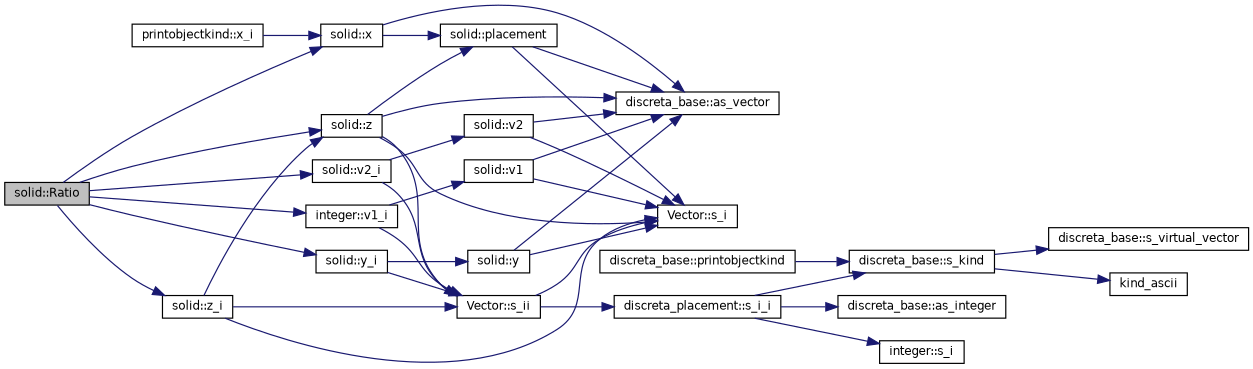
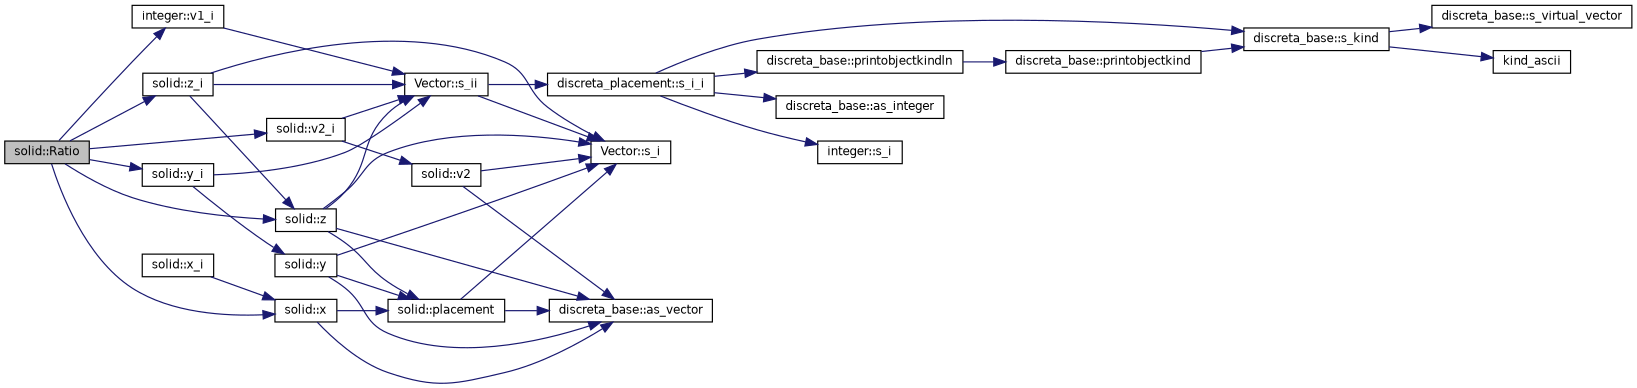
(198, 35) -> (178, 265)
none -> (860, 62)
(499, 171) -> none
none -> (368, 285)
